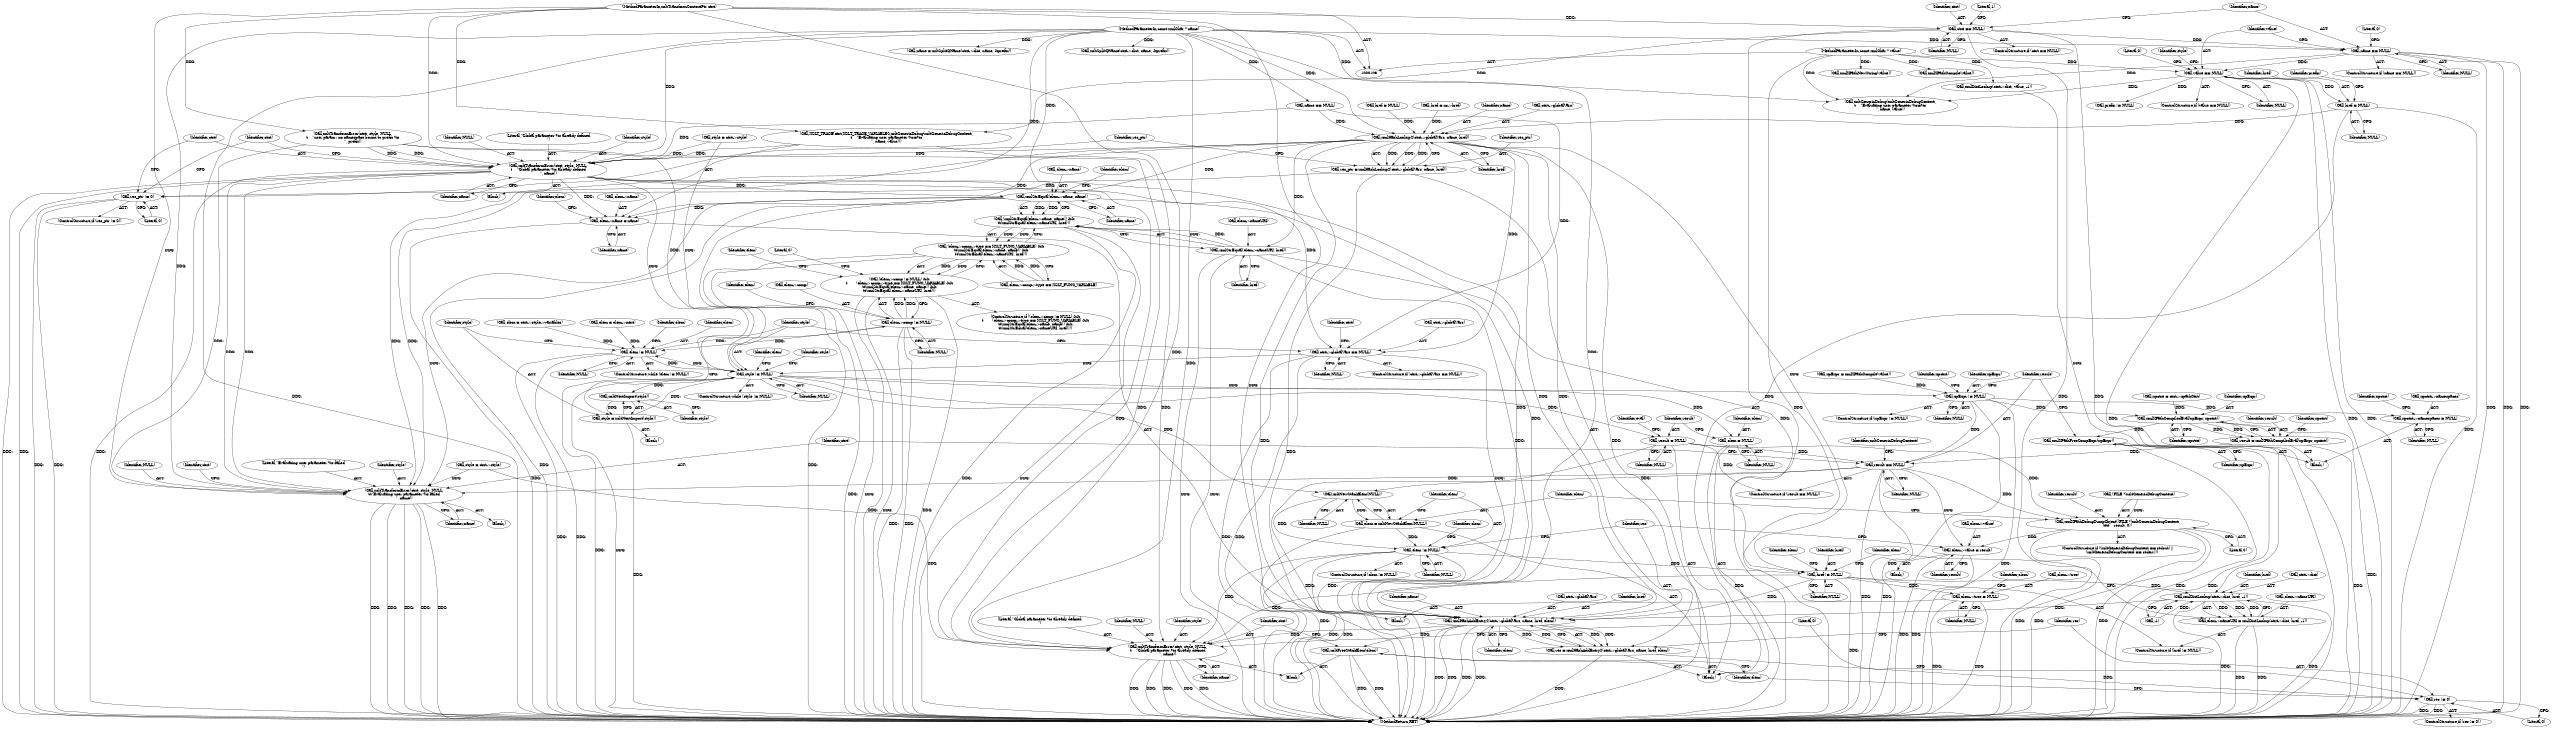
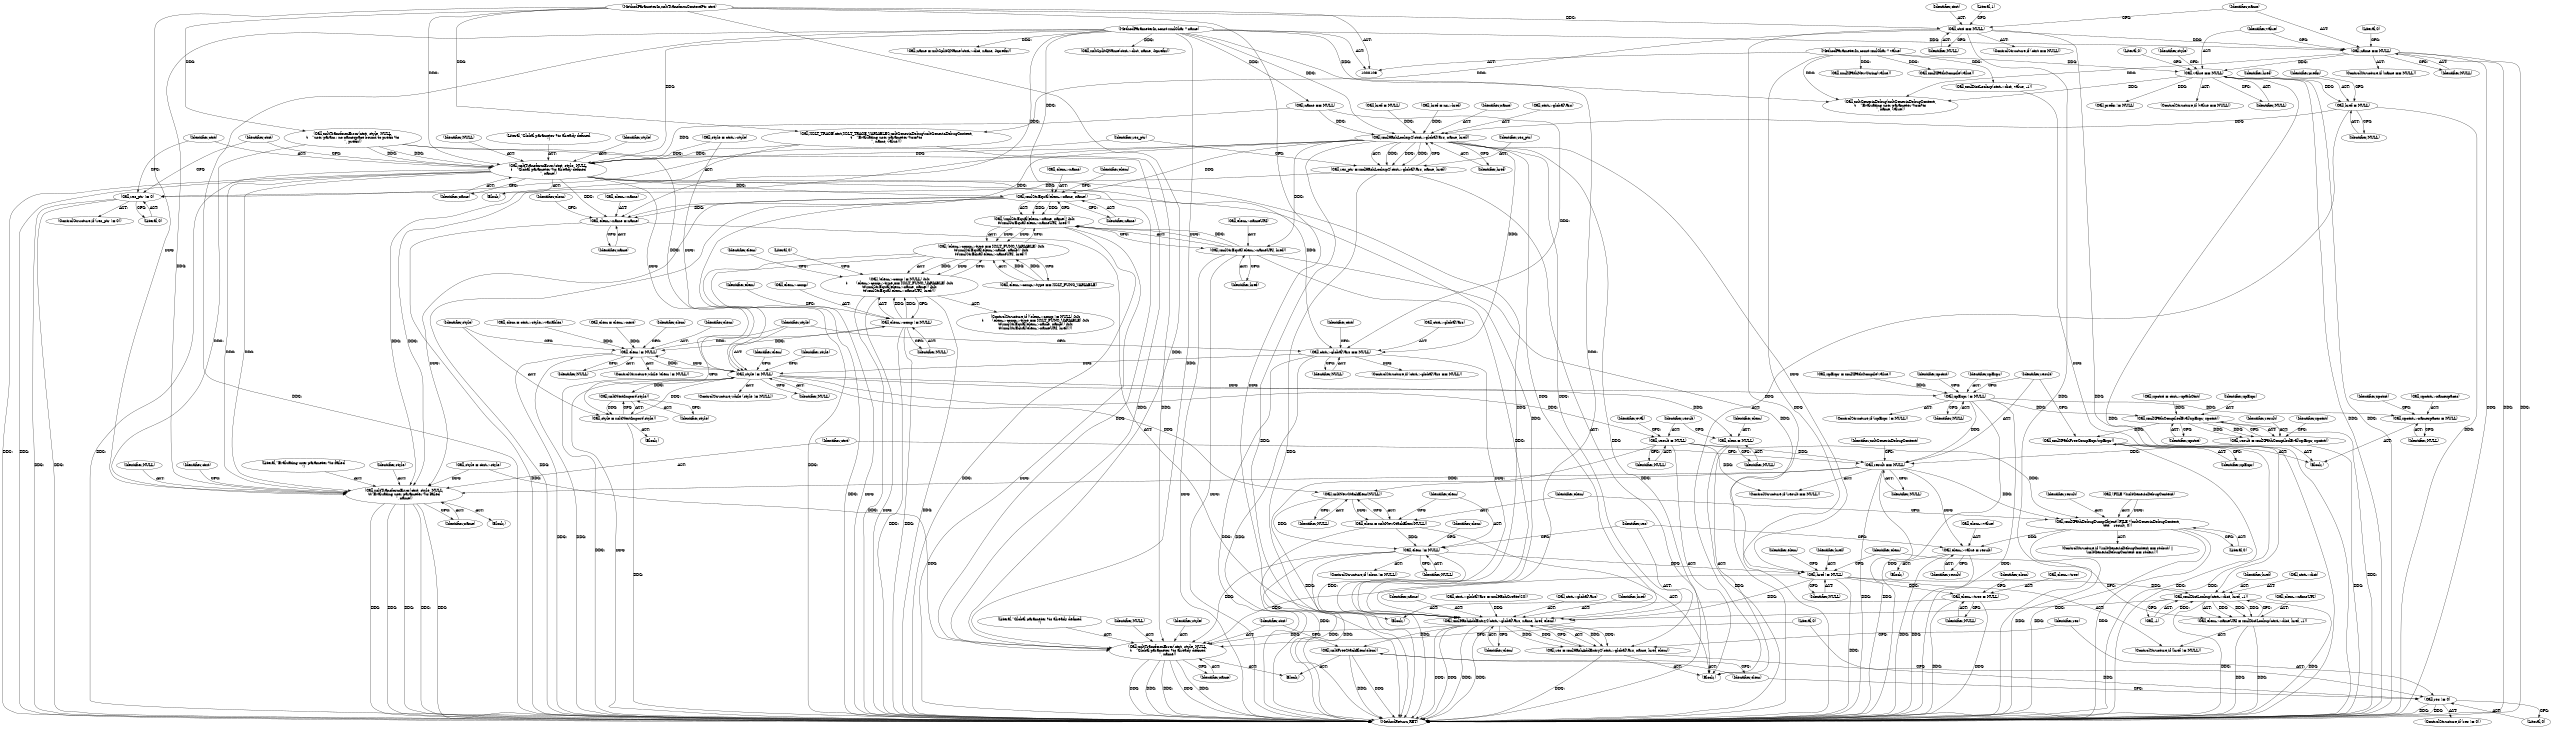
(1388, 364) -> (1388, 364)
none -> (1487, 597)
